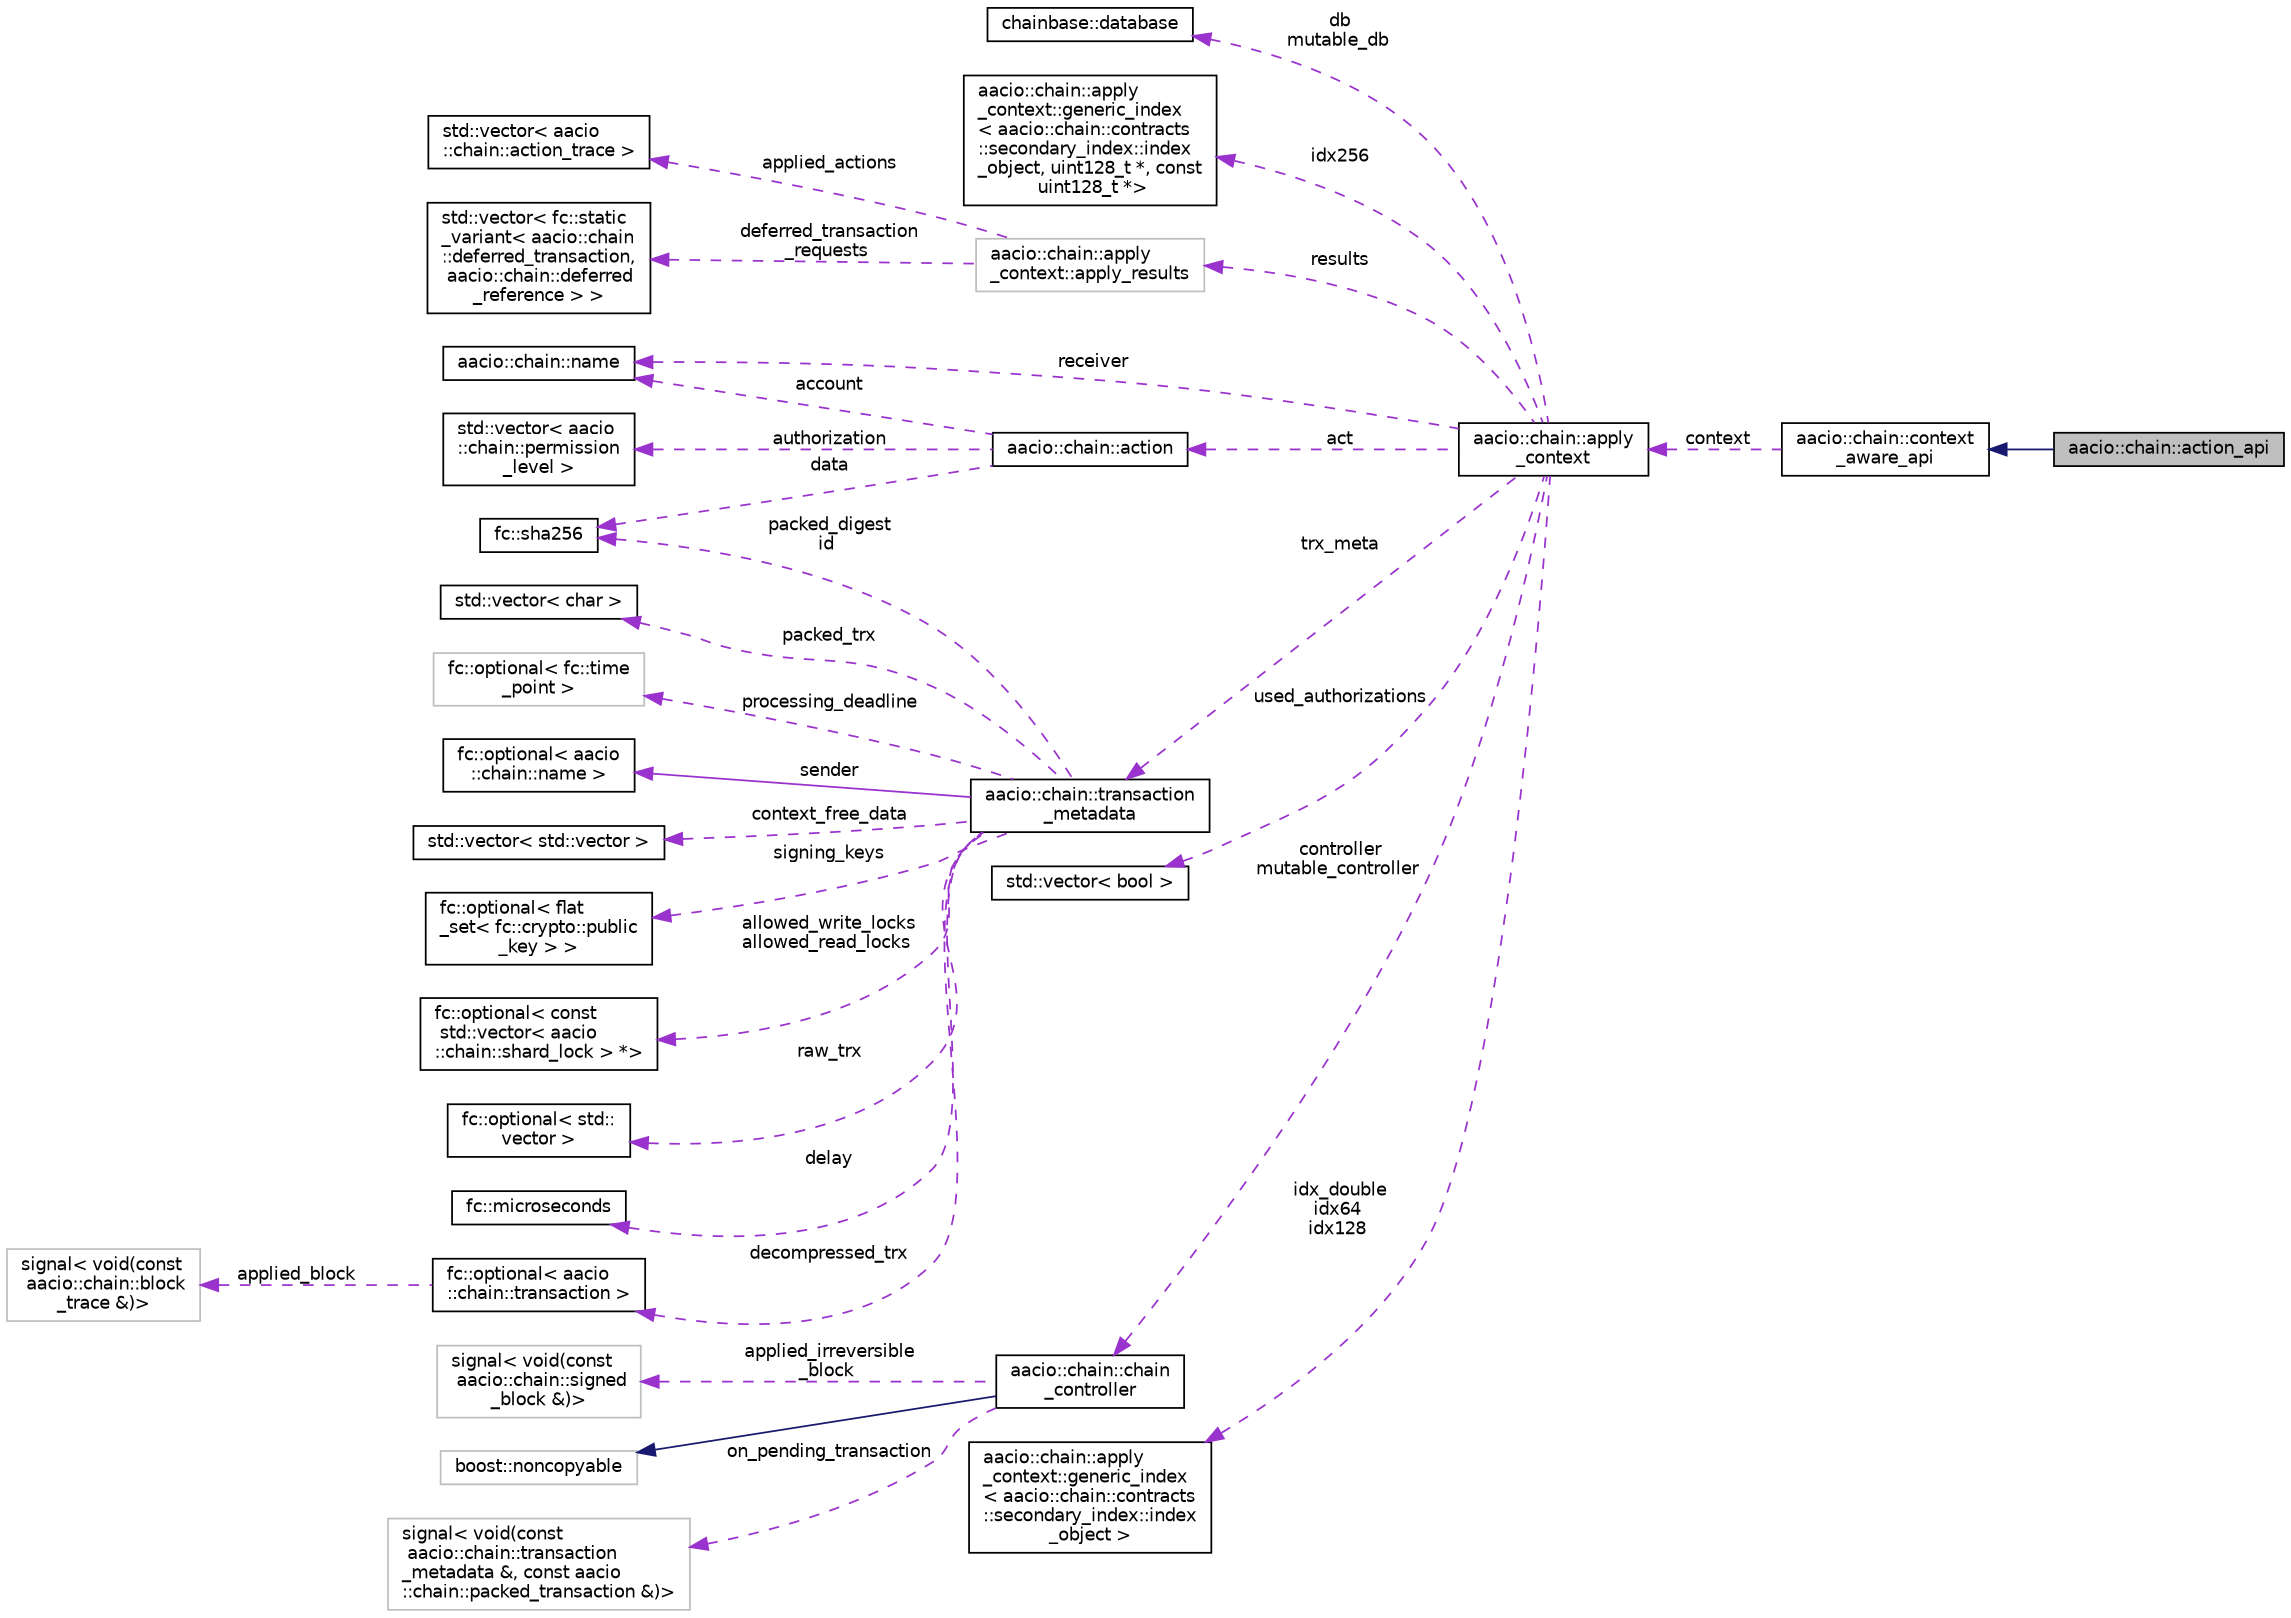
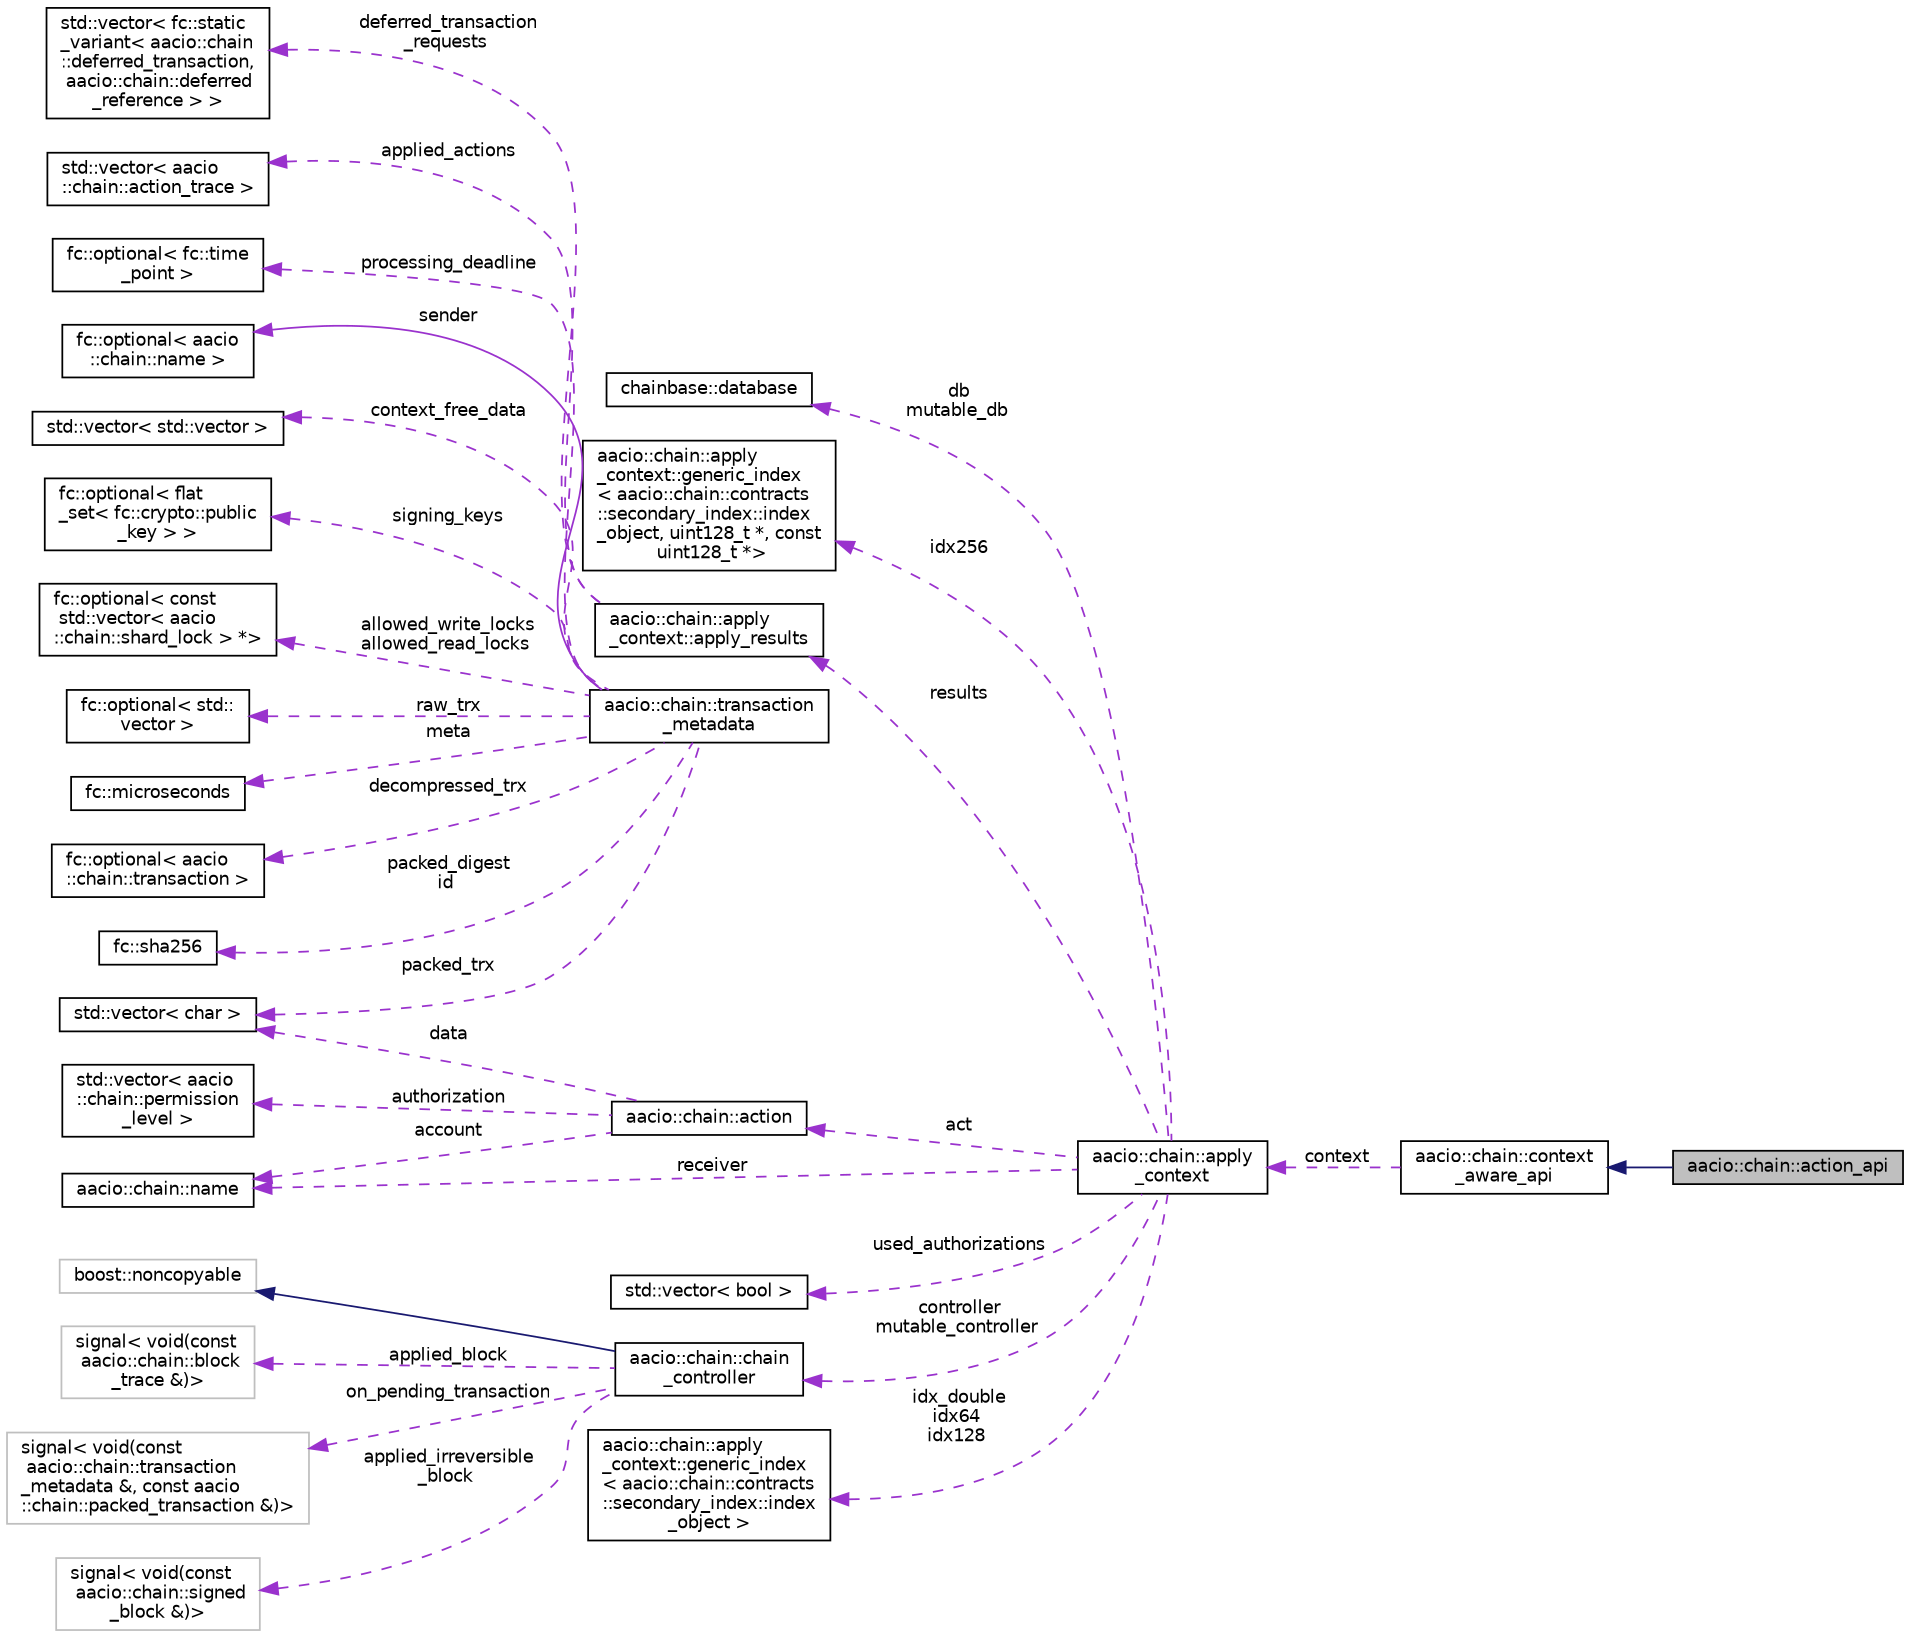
(1090, 265) -> (709, 630)
(804, 496) -> (458, 1064)
(1329, 622) -> none
(539, 679) -> (158, 265)
(827, 1160) -> (446, 733)
(326, 1285) -> (444, 1366)
